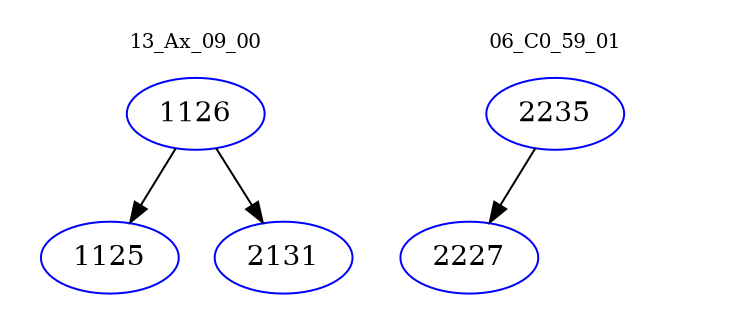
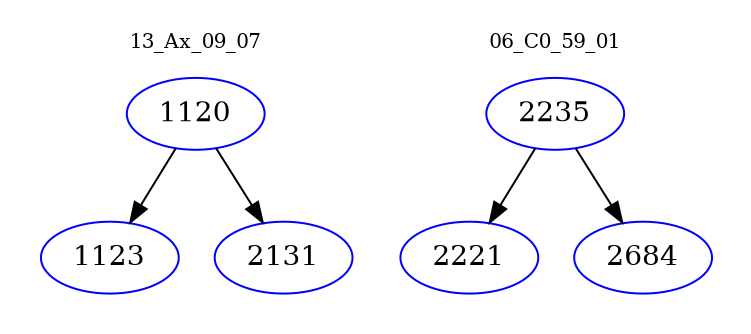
(196, 43) -> (196, 43)
(196, 114) -> (196, 114)
(110, 258) -> (110, 258)
(469, 258) -> (469, 258)
none -> (643, 258)
